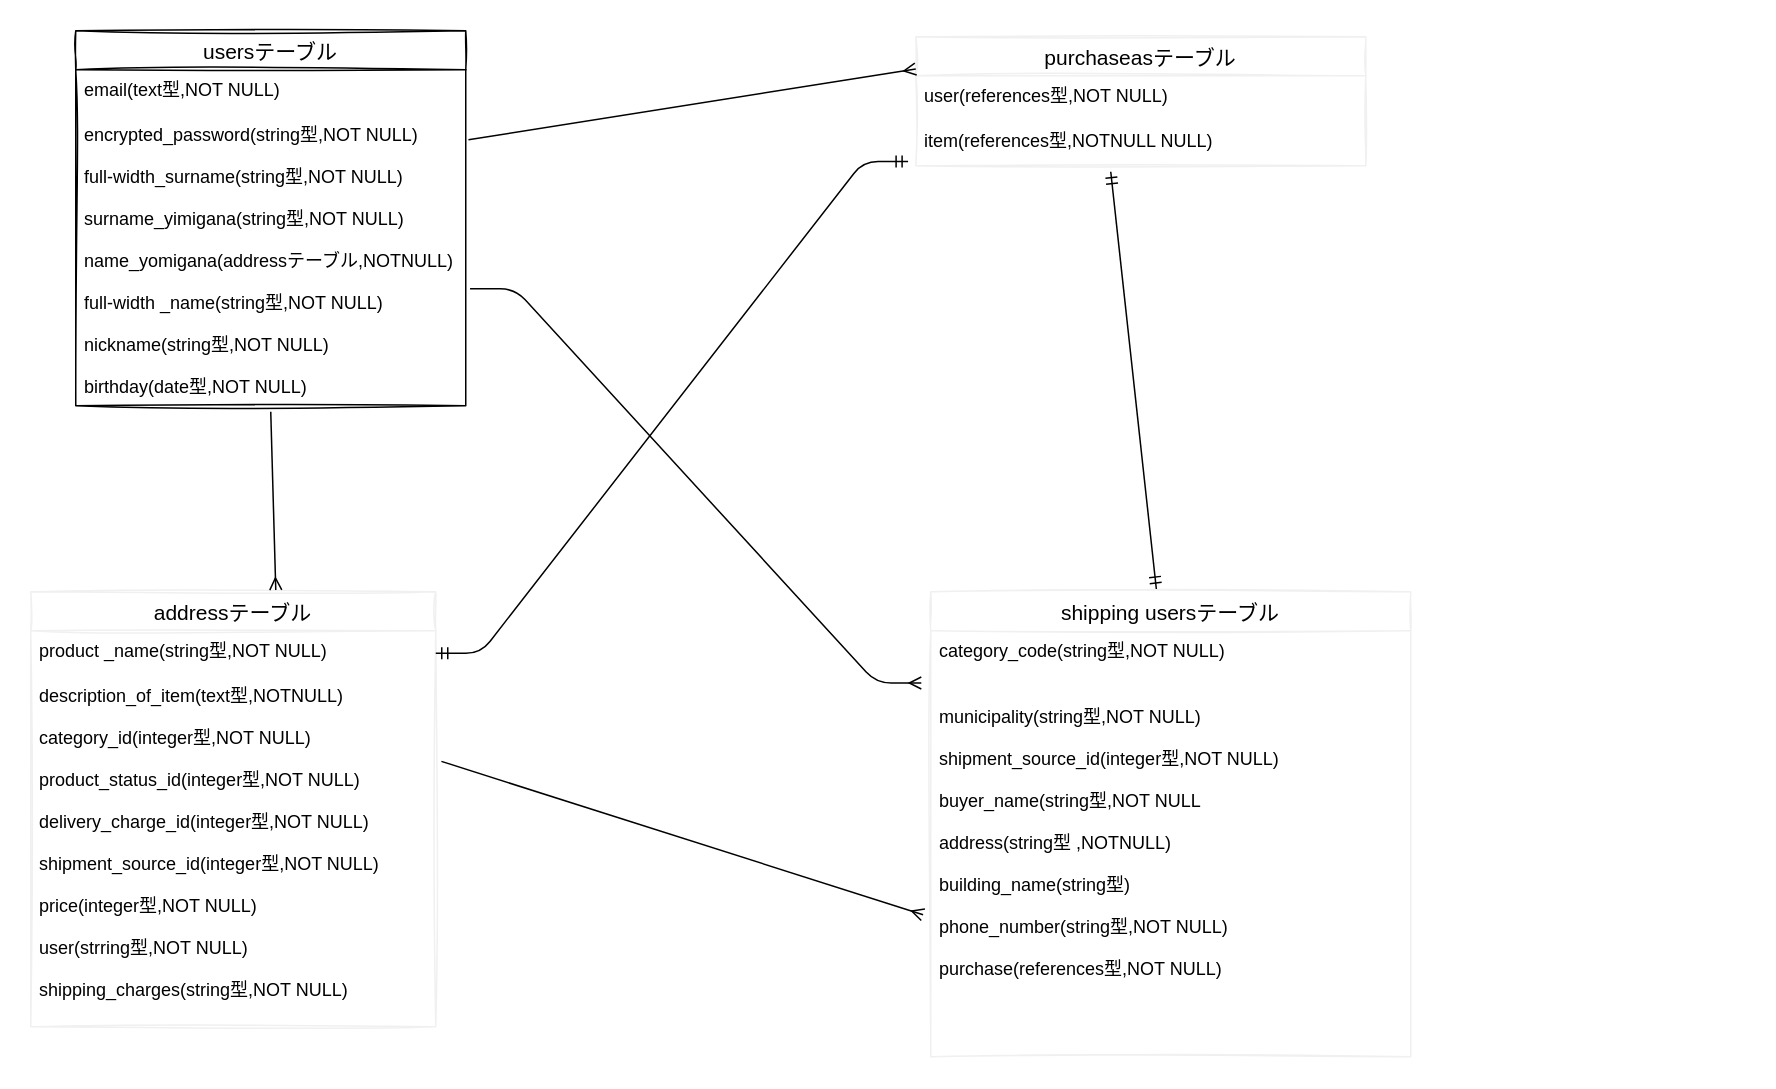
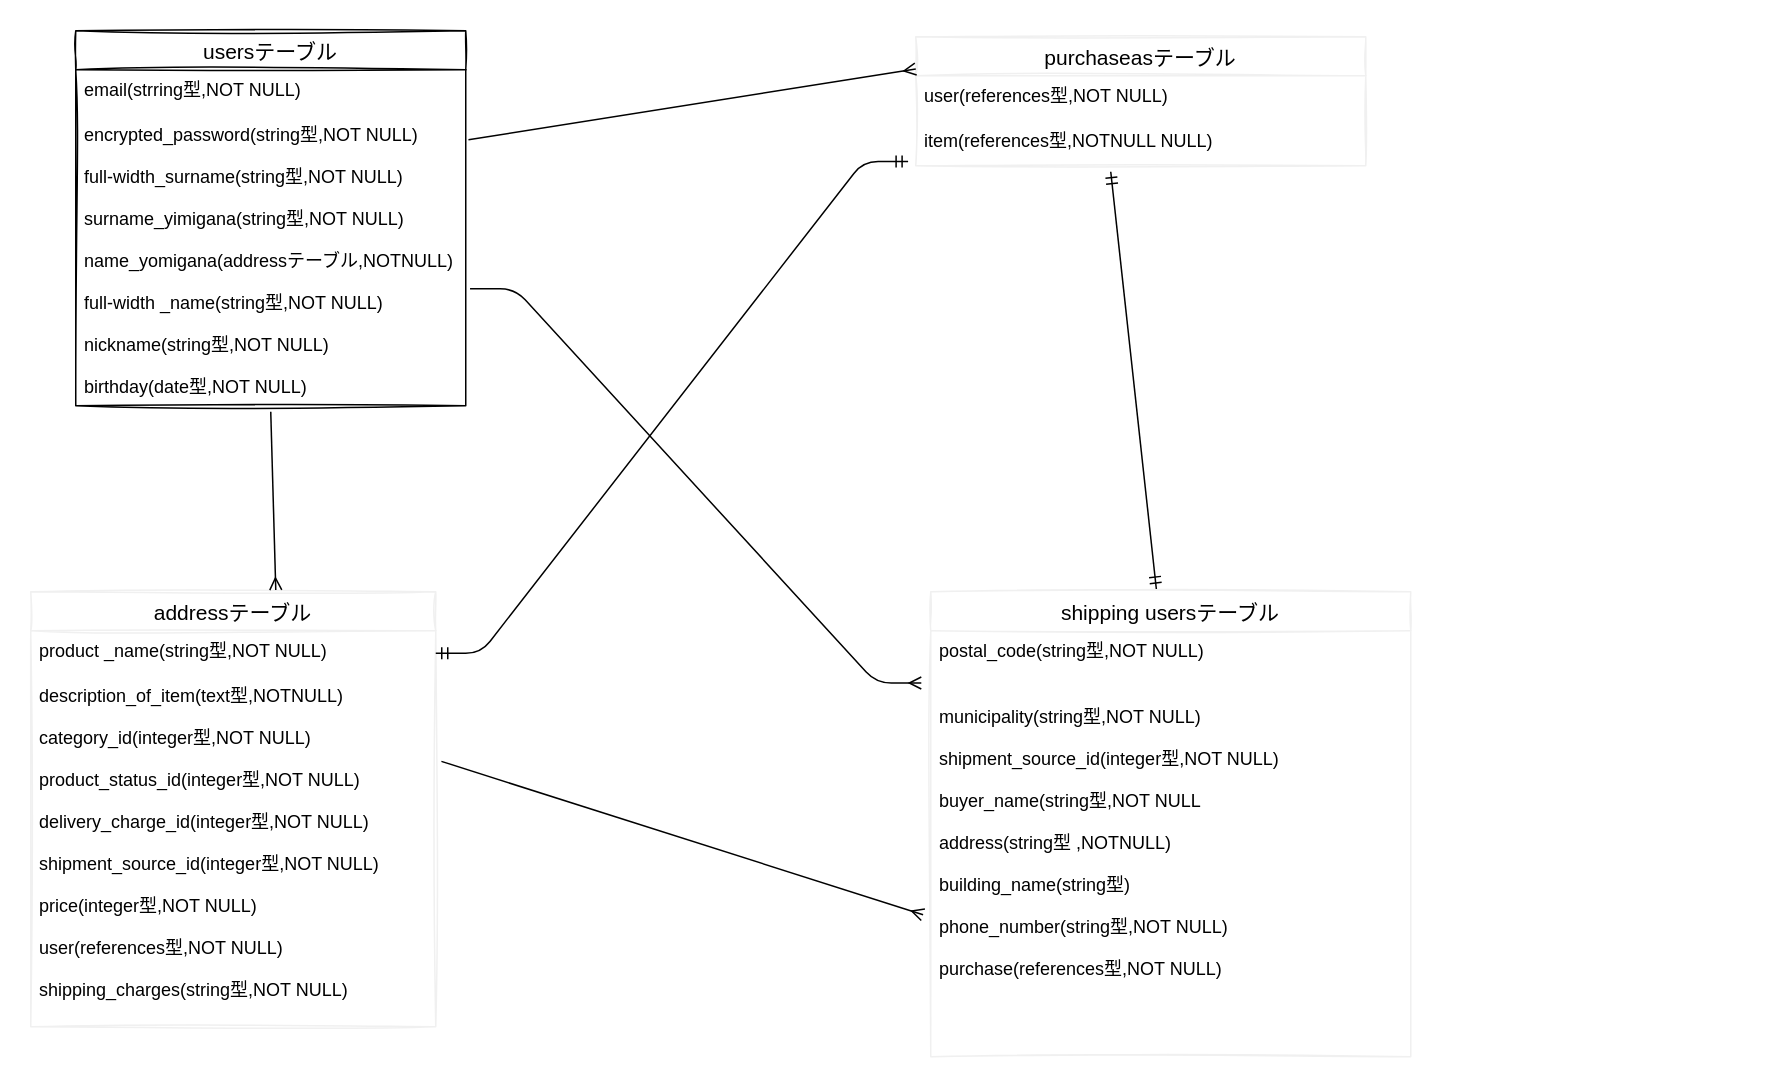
(184, 90) -> (197, 90)
(1092, 651) -> (1080, 651)
(205, 696) -> (205, 696)
